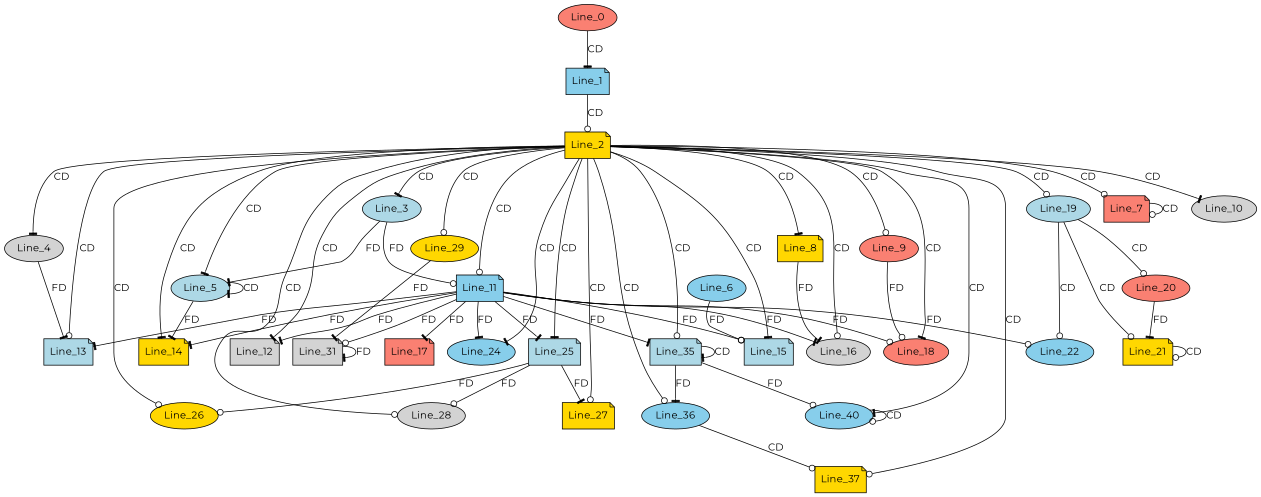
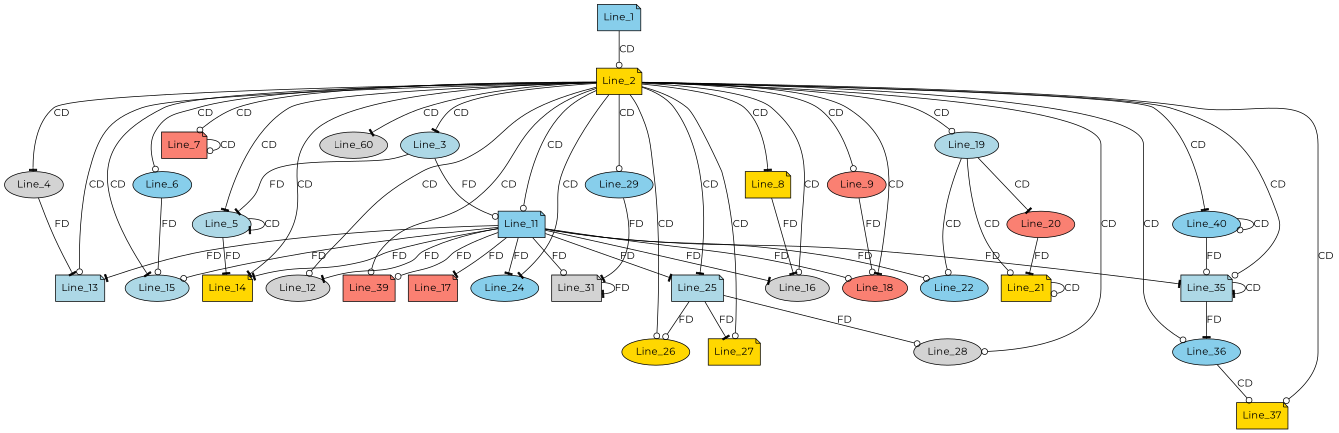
(588, 18) -> none
none -> (353, 89)
(376, 182) -> (444, 165)
(1224, 209) -> (354, 145)
(1112, 243) -> (1002, 183)
(445, 249) -> (619, 185)
none -> (369, 288)
(255, 352) -> (298, 288)
(769, 352) -> (157, 288)
(756, 383) -> (1207, 253)
